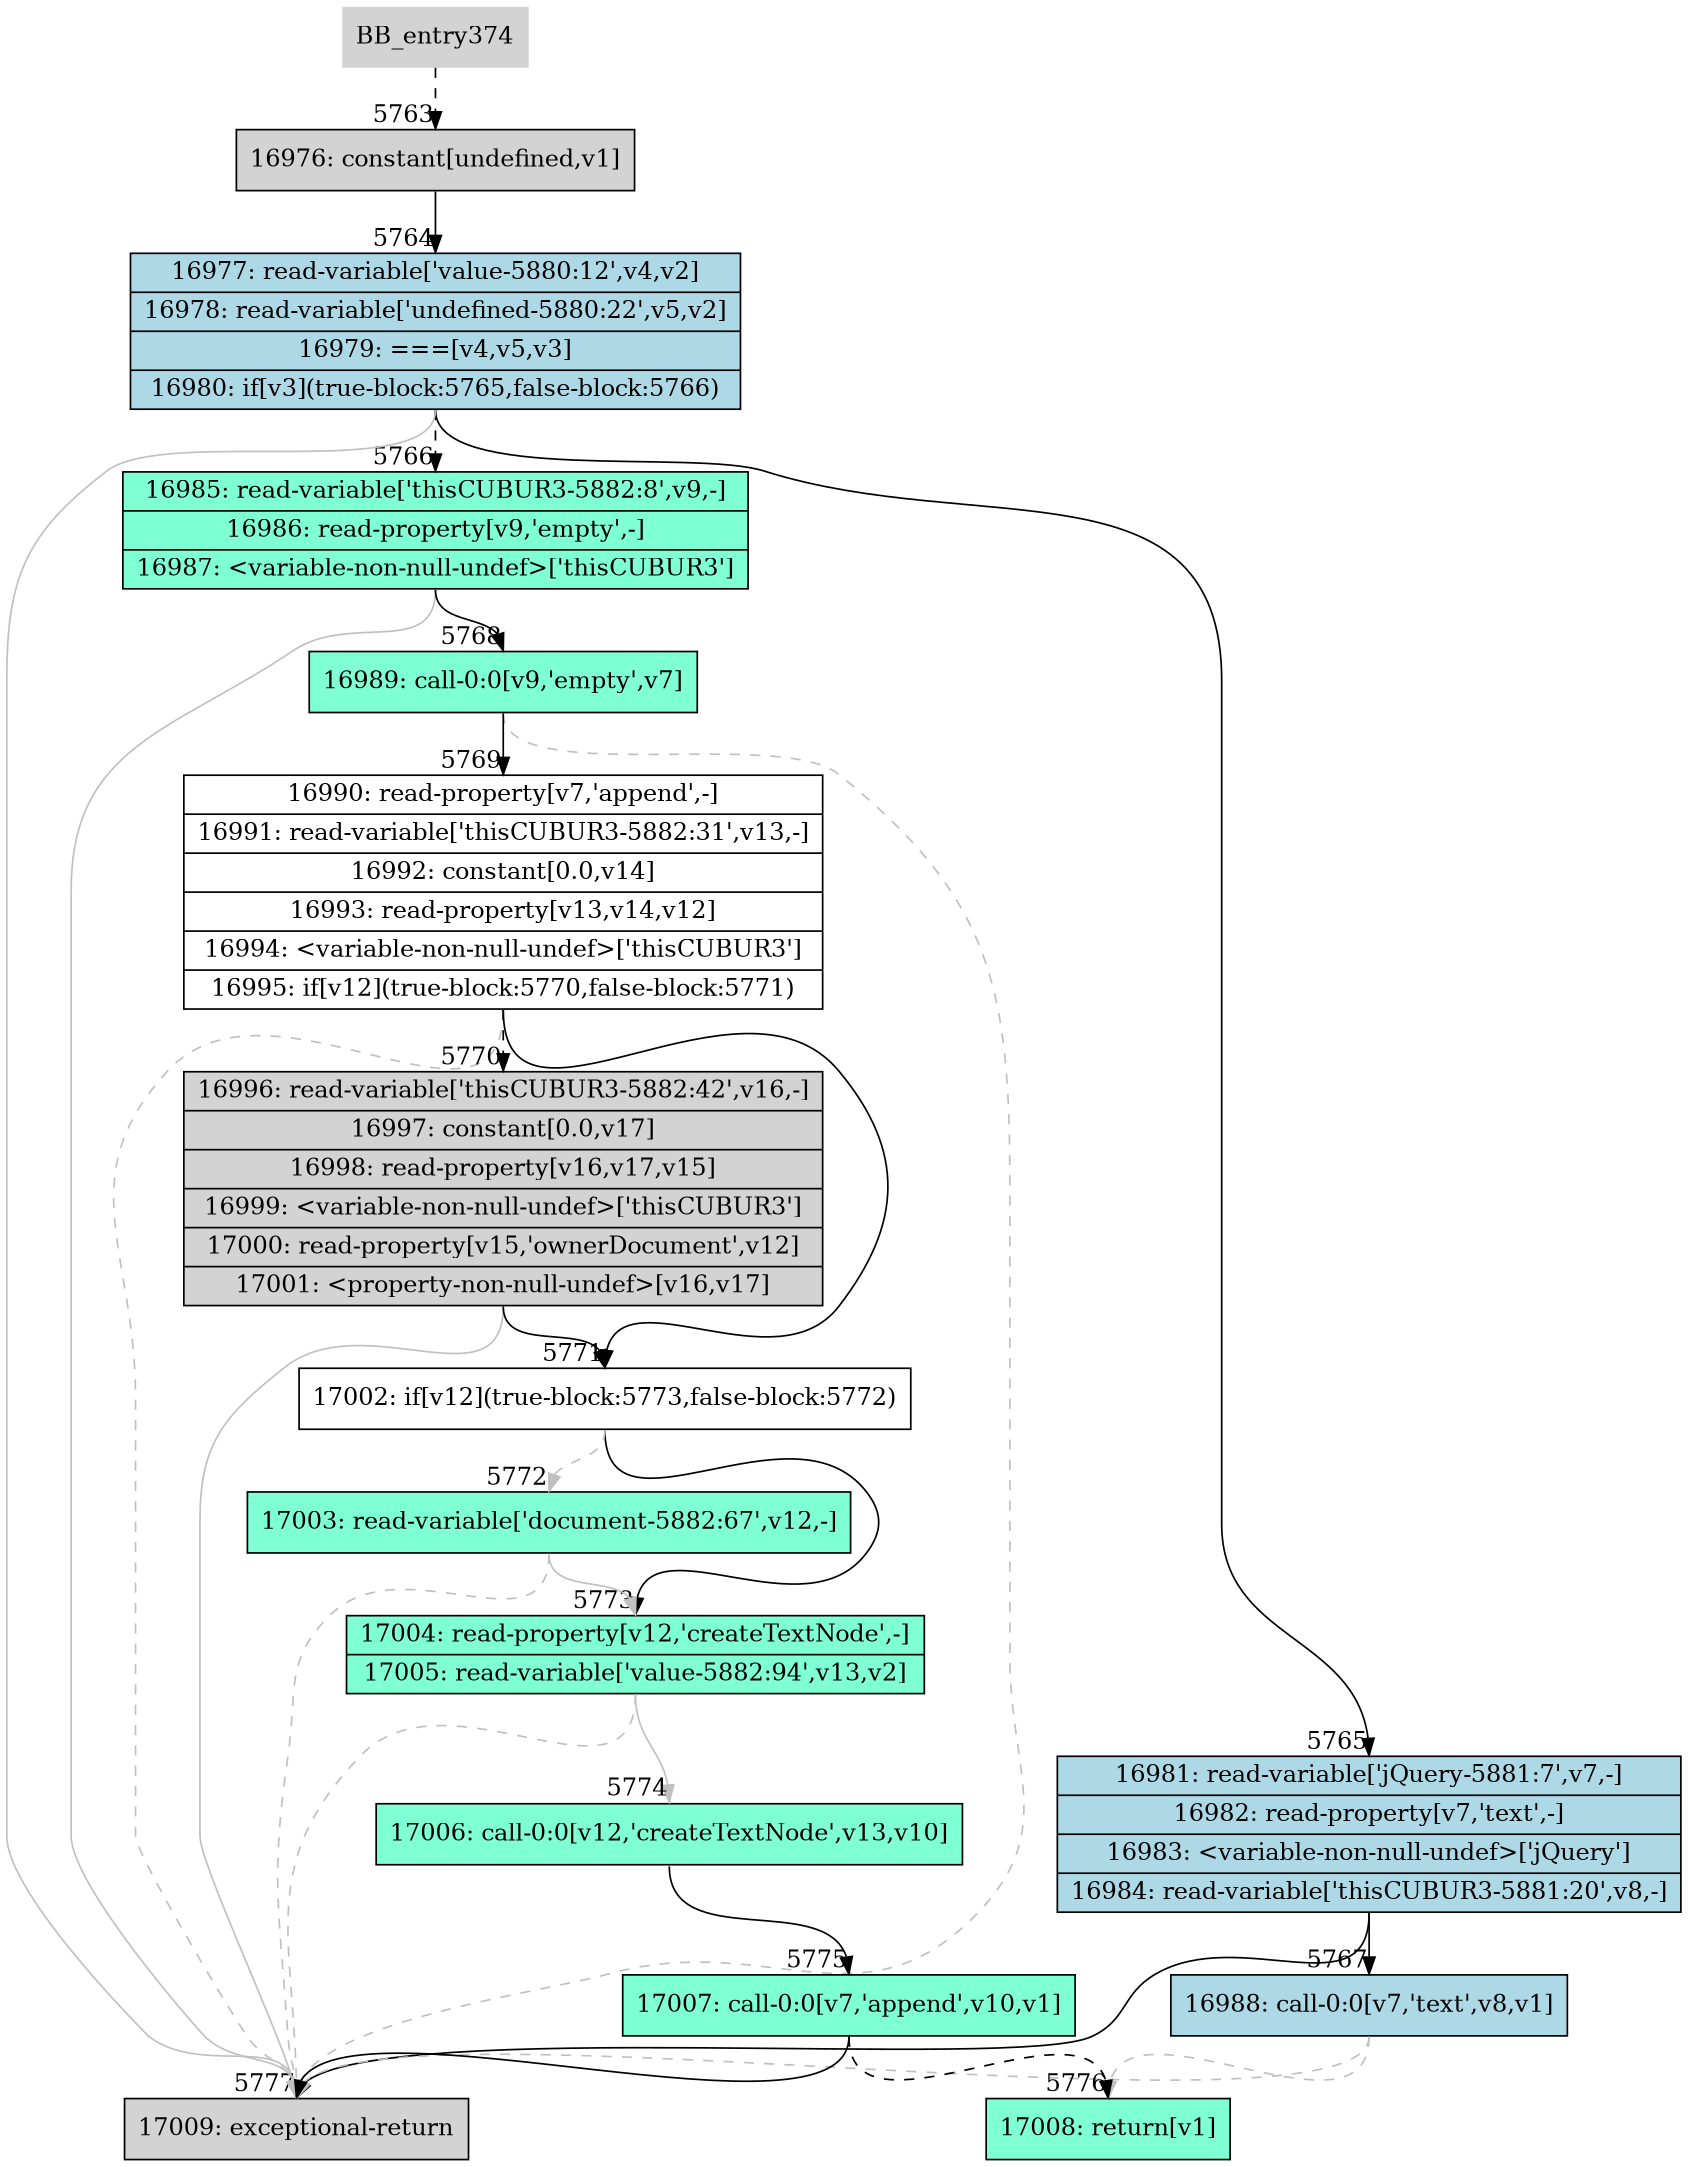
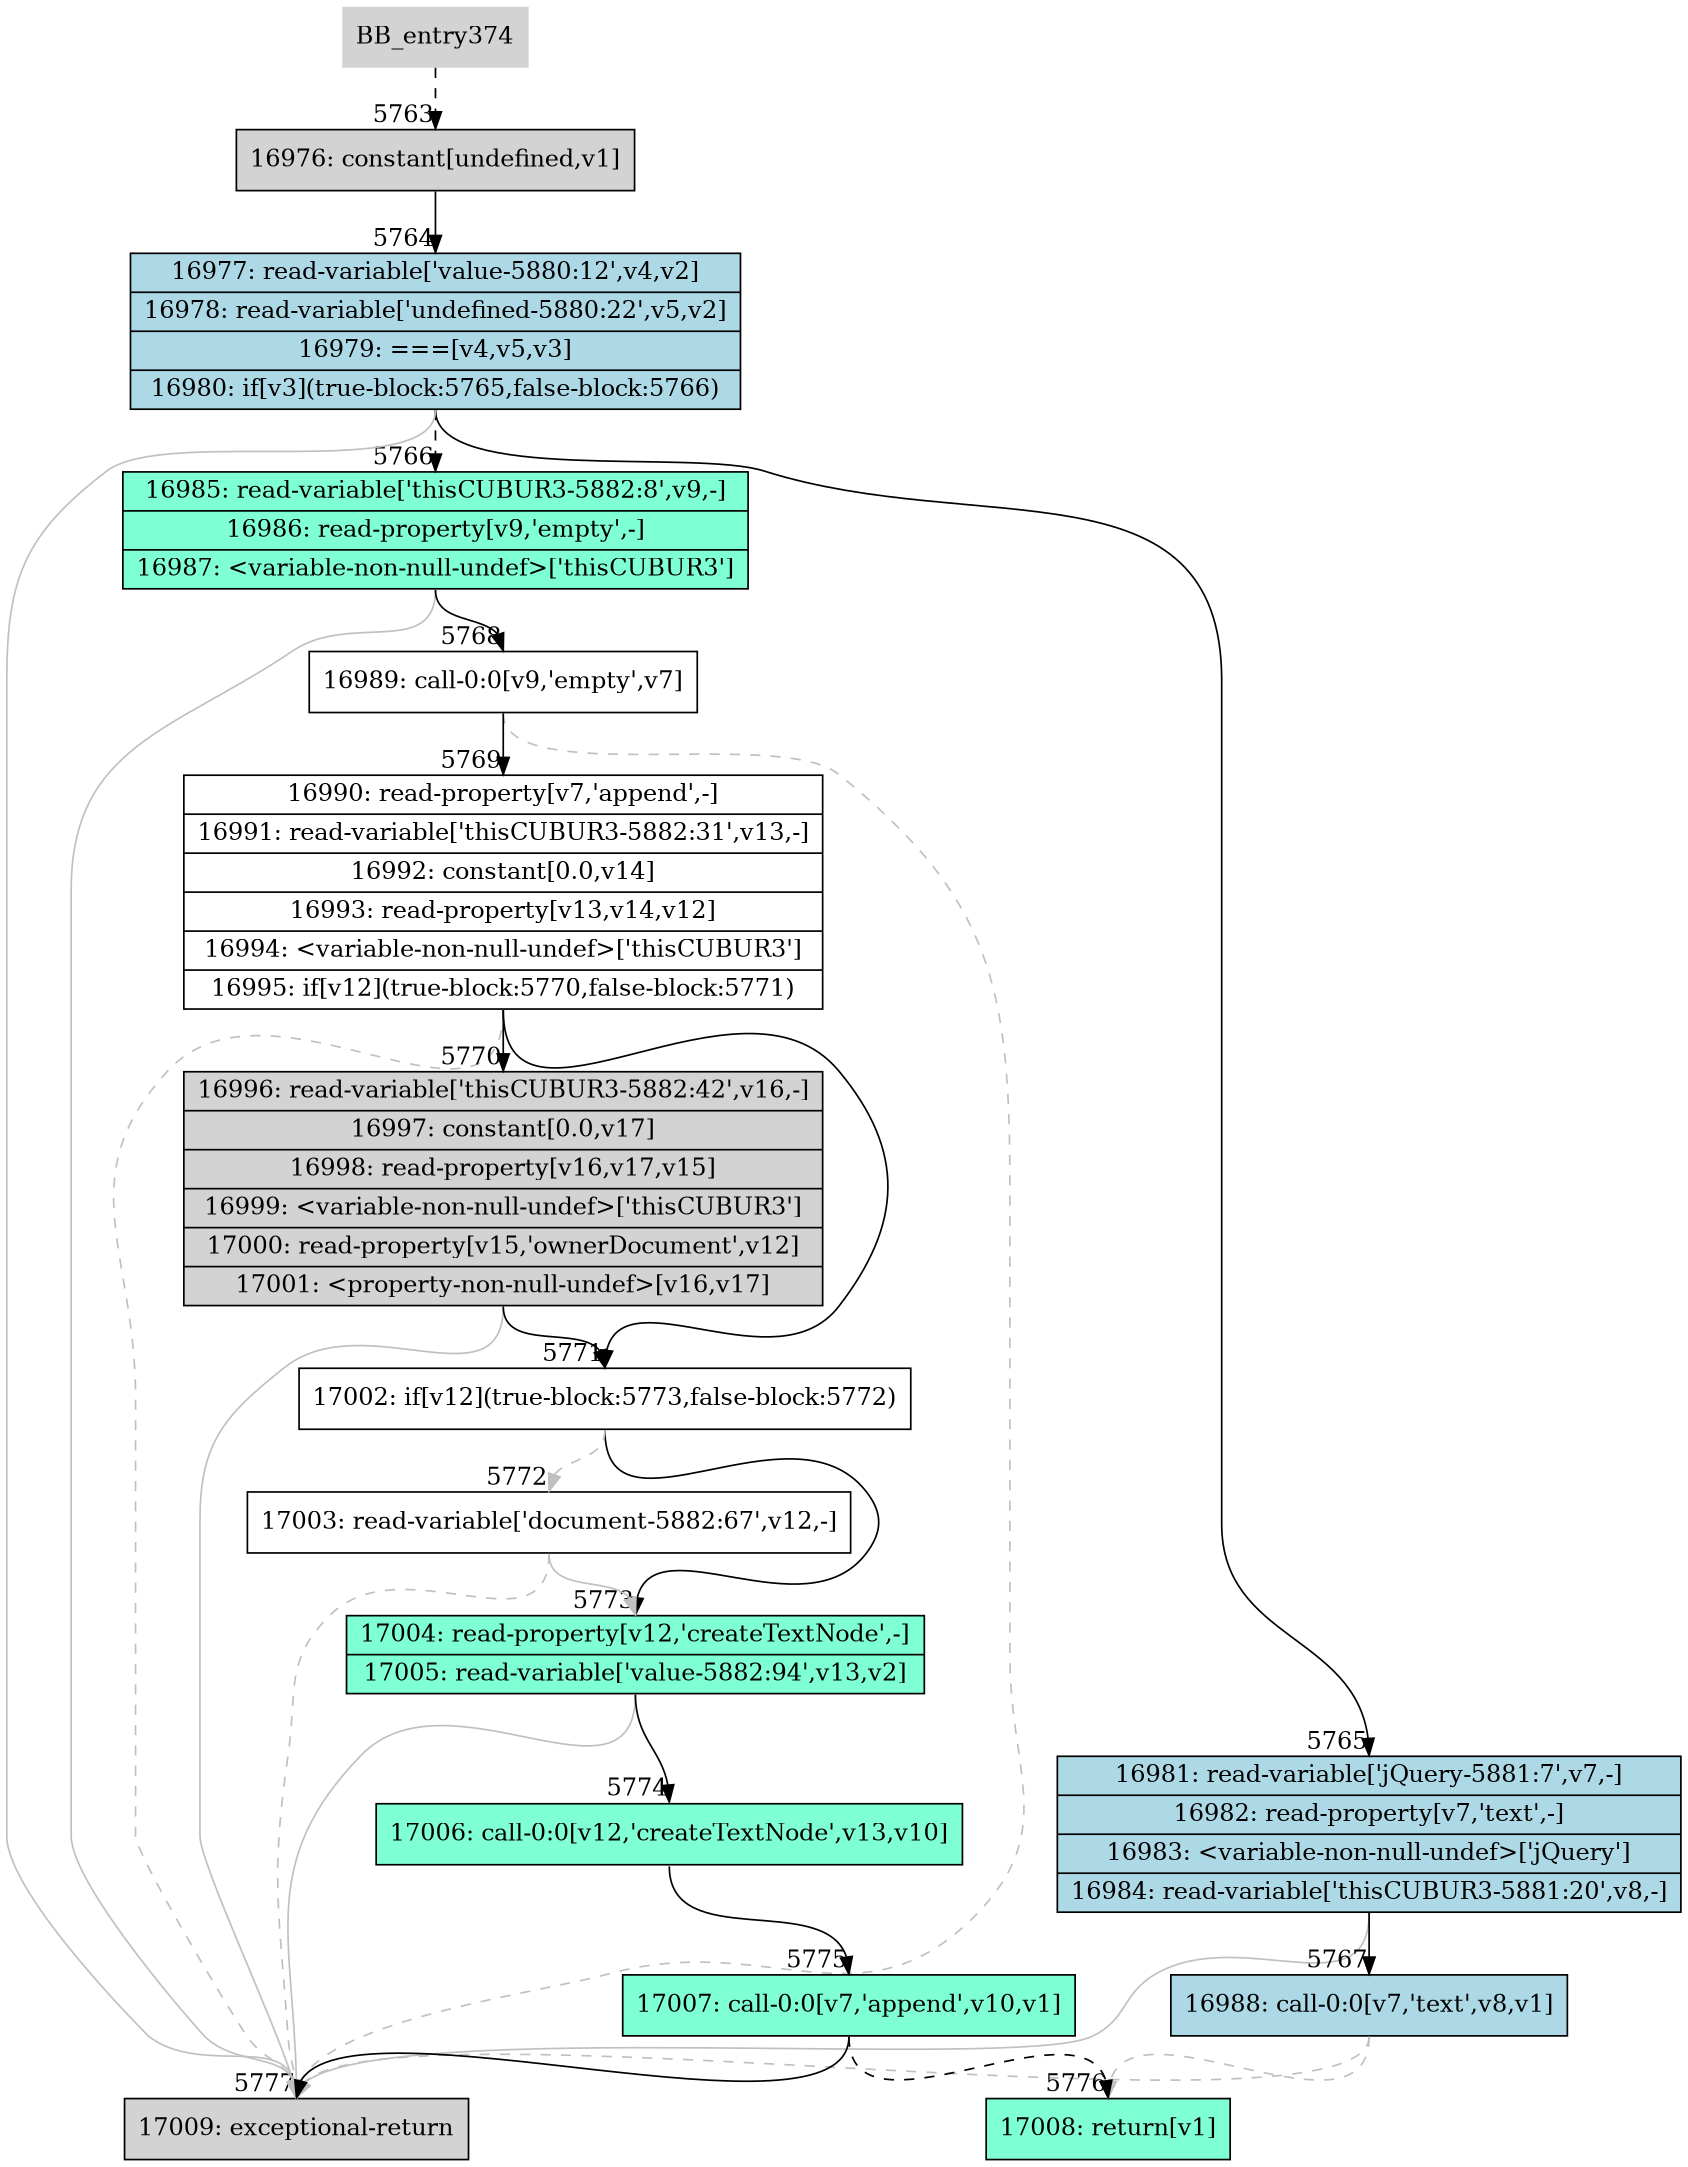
(503, 682) -> (503, 682)
(503, 1032) -> (503, 1032)
(549, 1522) -> (549, 1522)
(648, 1741) -> (648, 1741)
(351, 1767) -> (351, 1767)
(866, 2049) -> (866, 2049)
